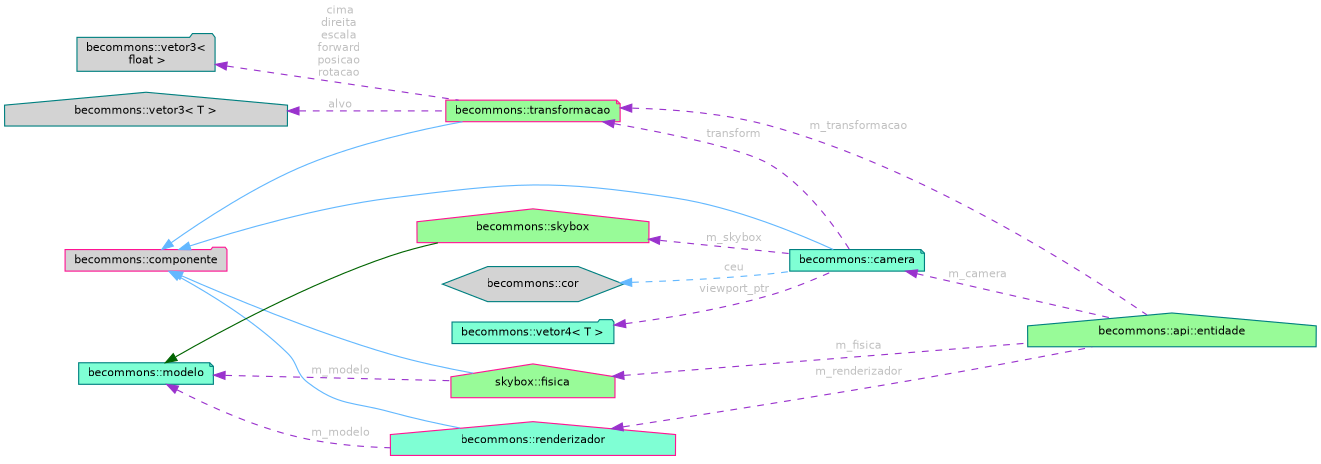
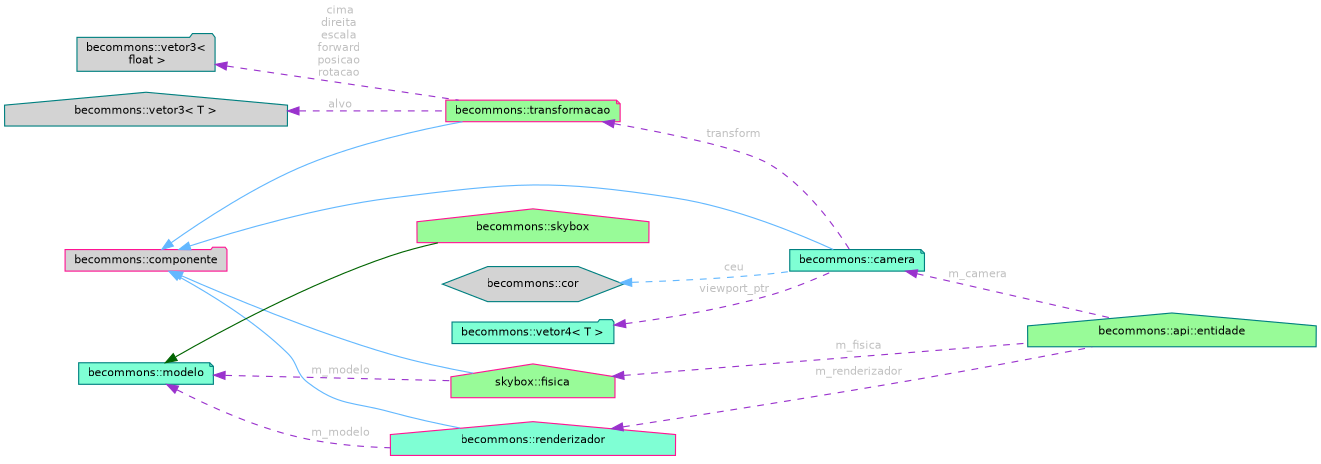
(903, 176) -> none
(725, 247) -> none
